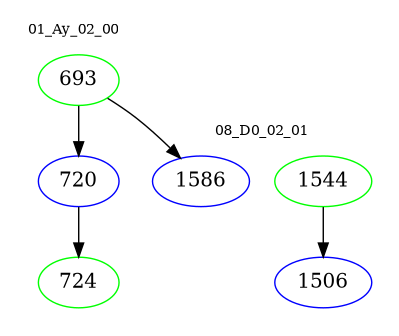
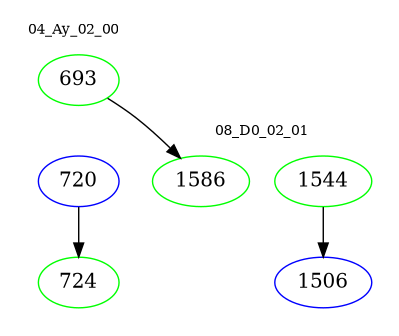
(74, 30) -> (74, 30)
(79, 124) -> none
(201, 181) -> (201, 181)
